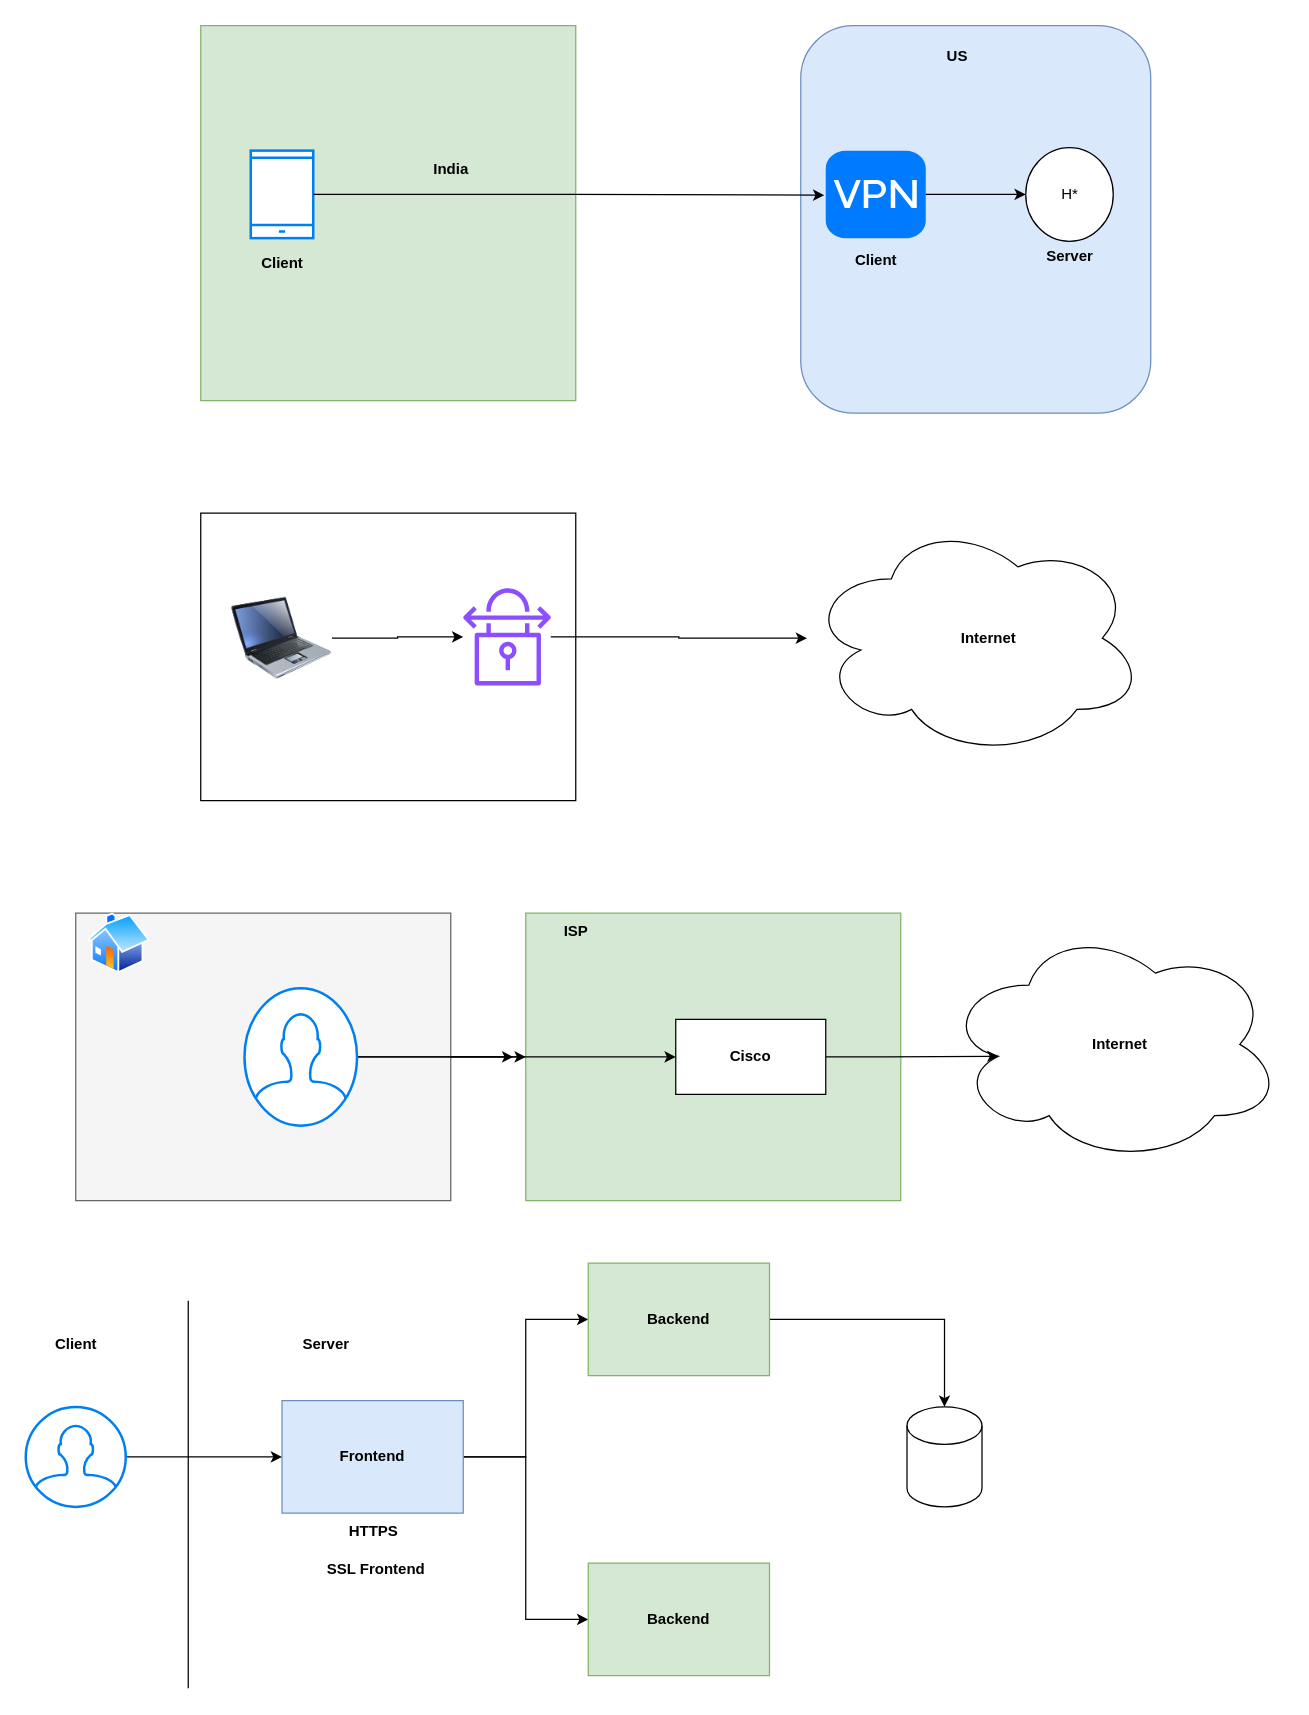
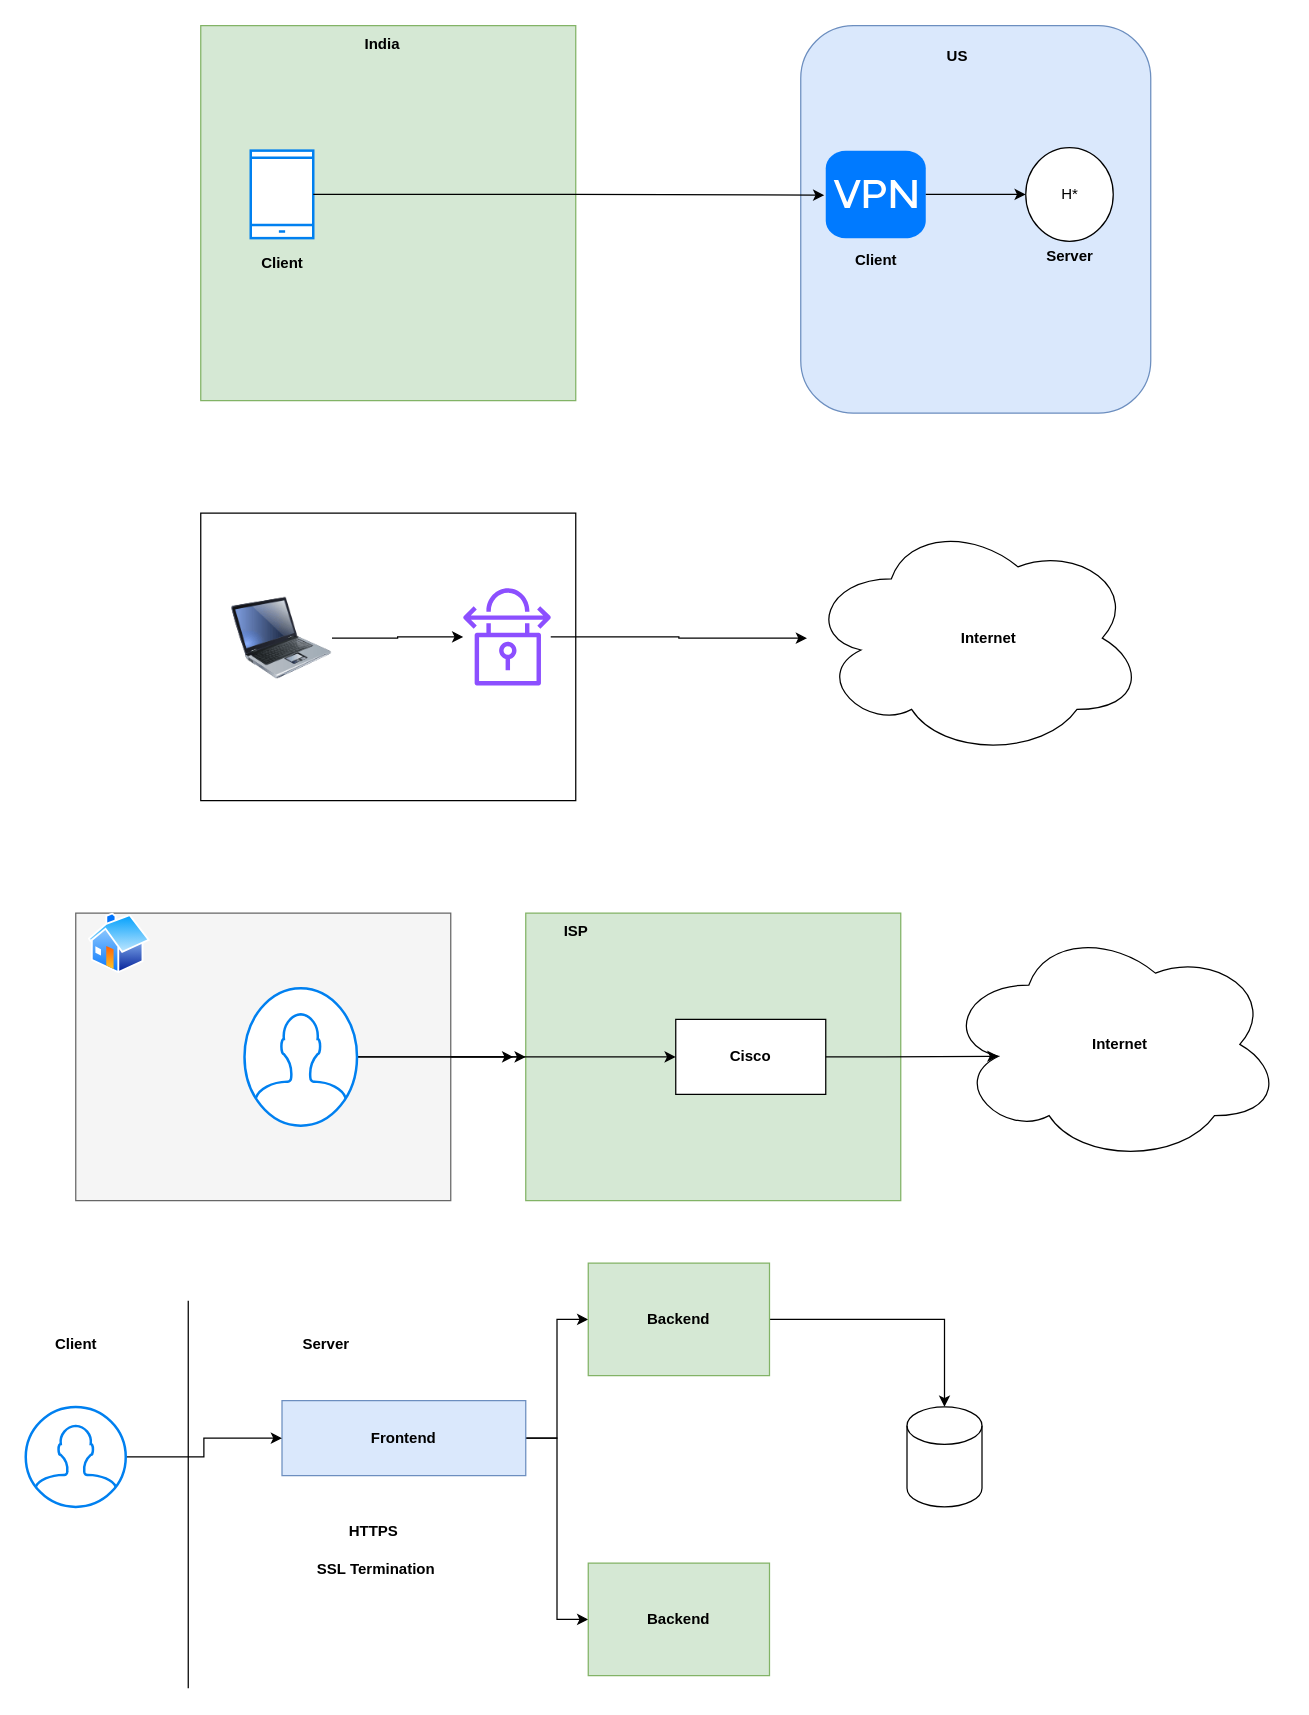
(451, 169) -> (382, 44)
(373, 1457) -> (404, 1438)
(376, 1569) -> (376, 1569)
